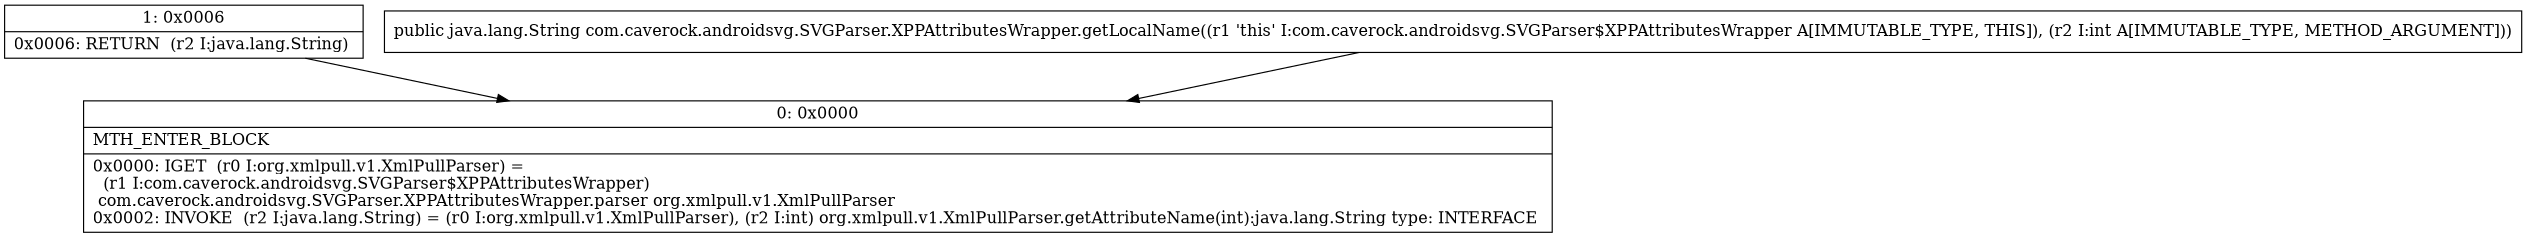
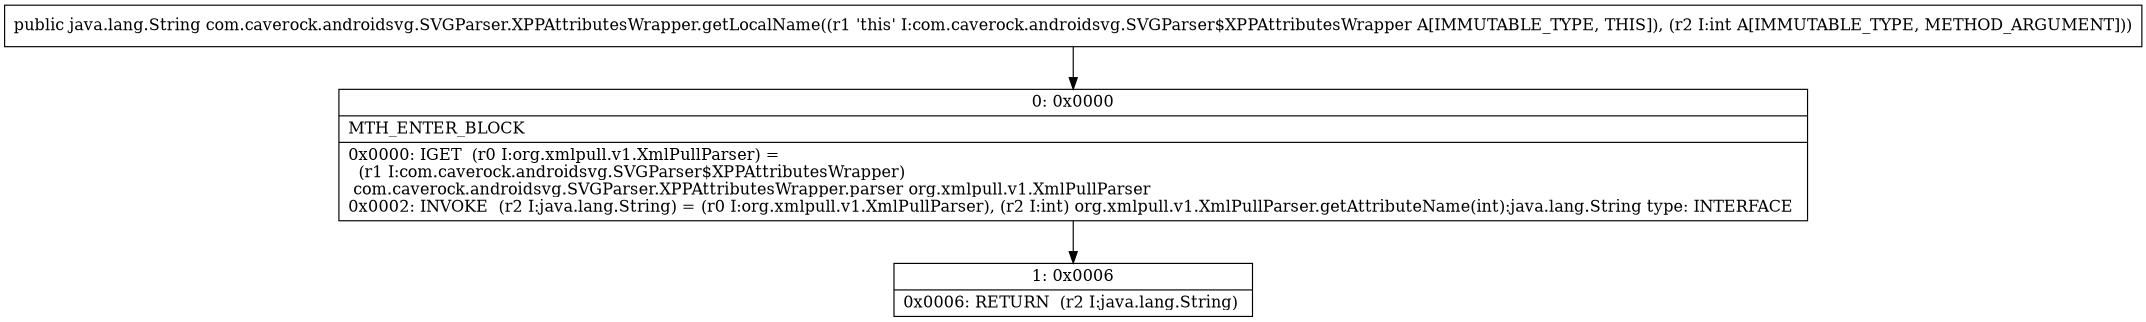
(401, 78) -> (1073, 236)
